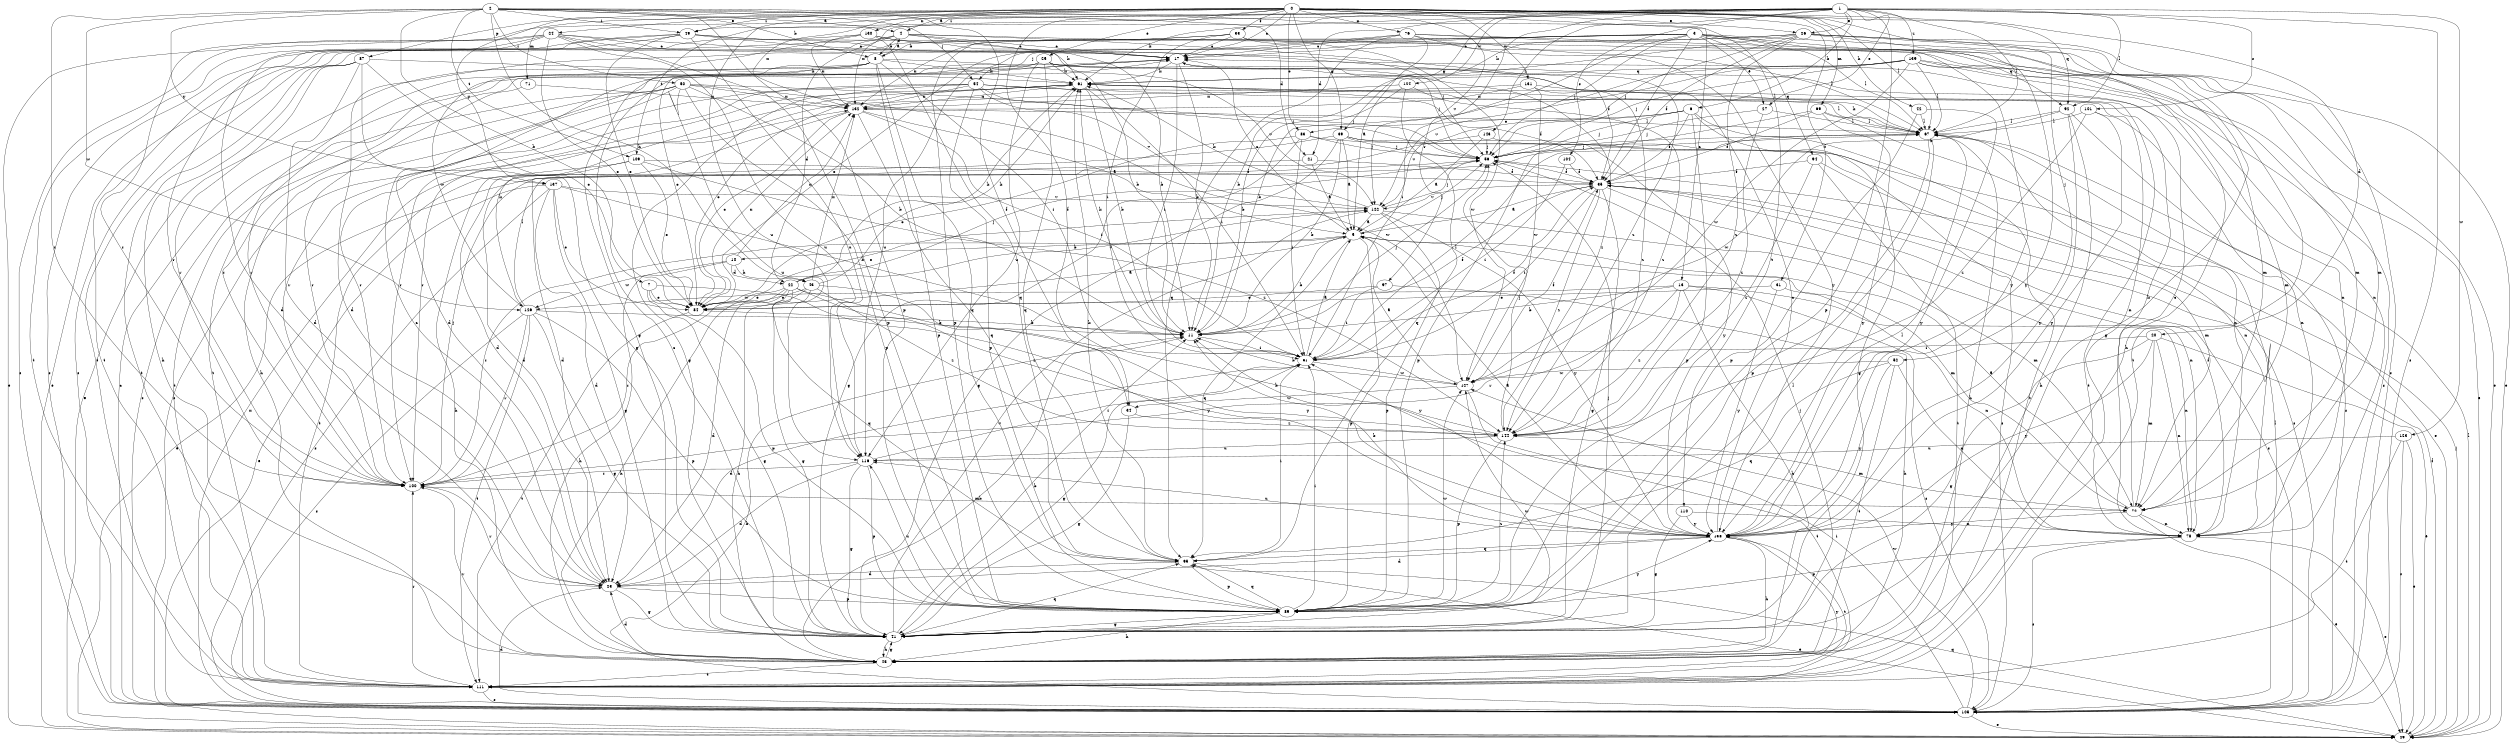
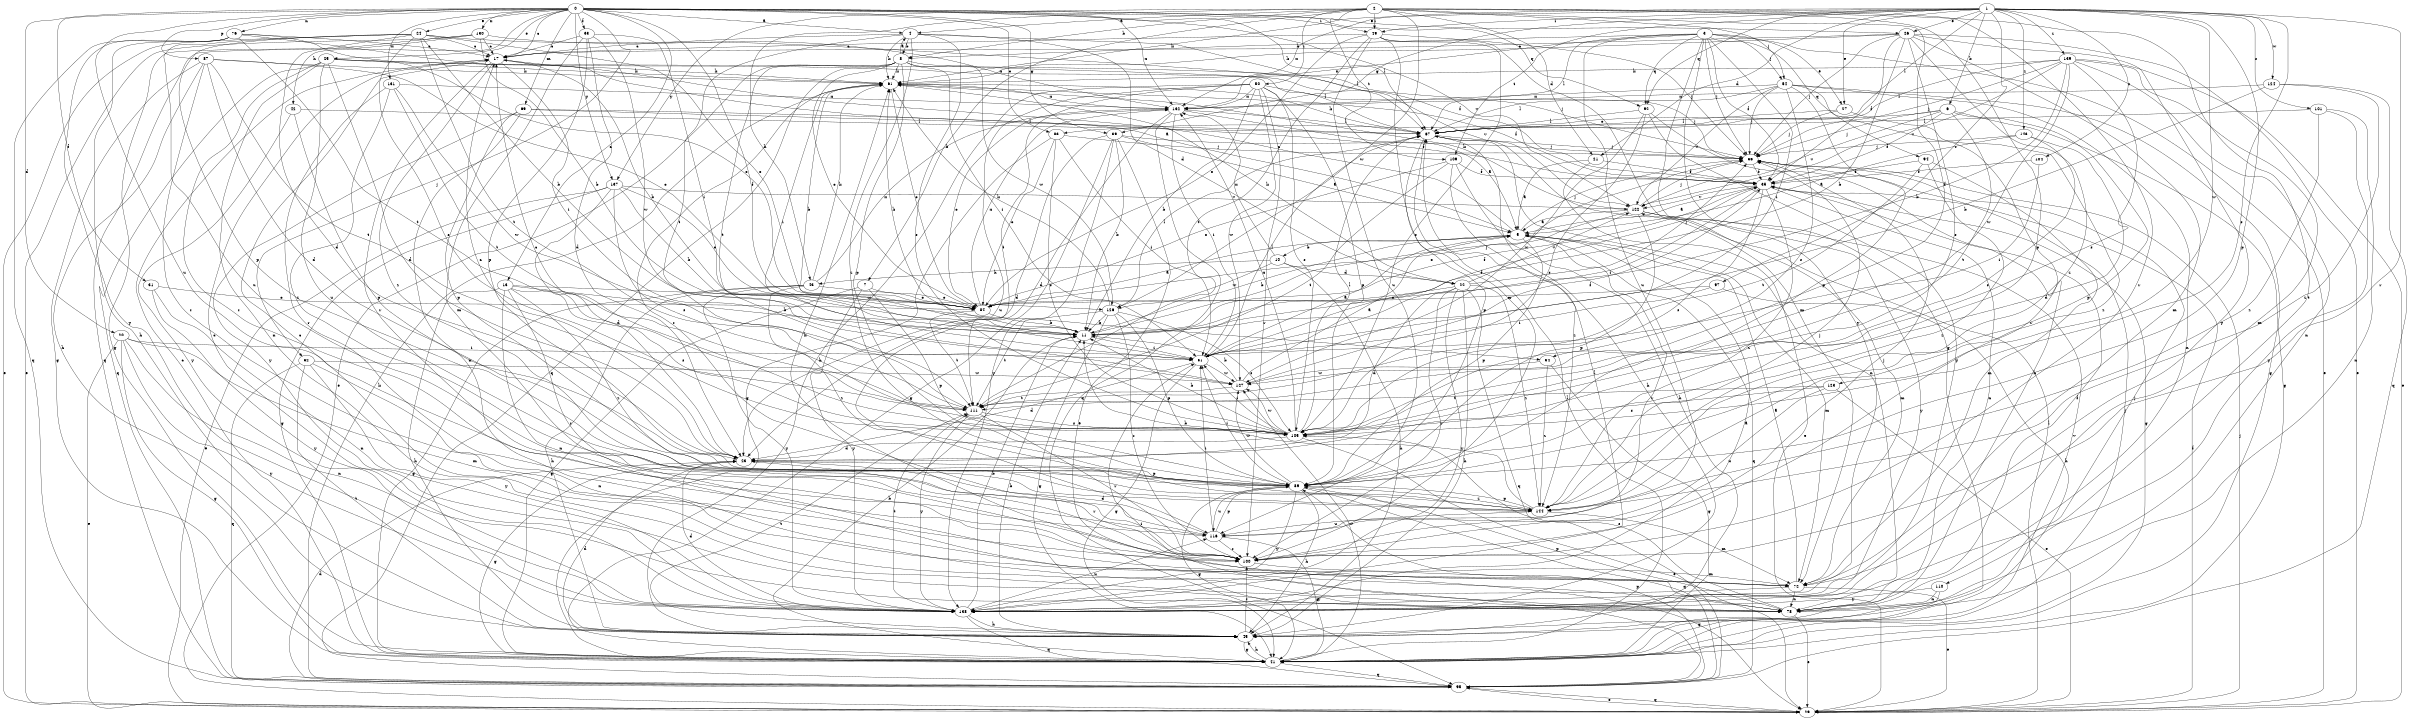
(2119, 59) -> (1699, 59)
(1638, 72) -> (1634, 72)
(528, 84) -> none
(1297, 396) -> (1395, 367)
